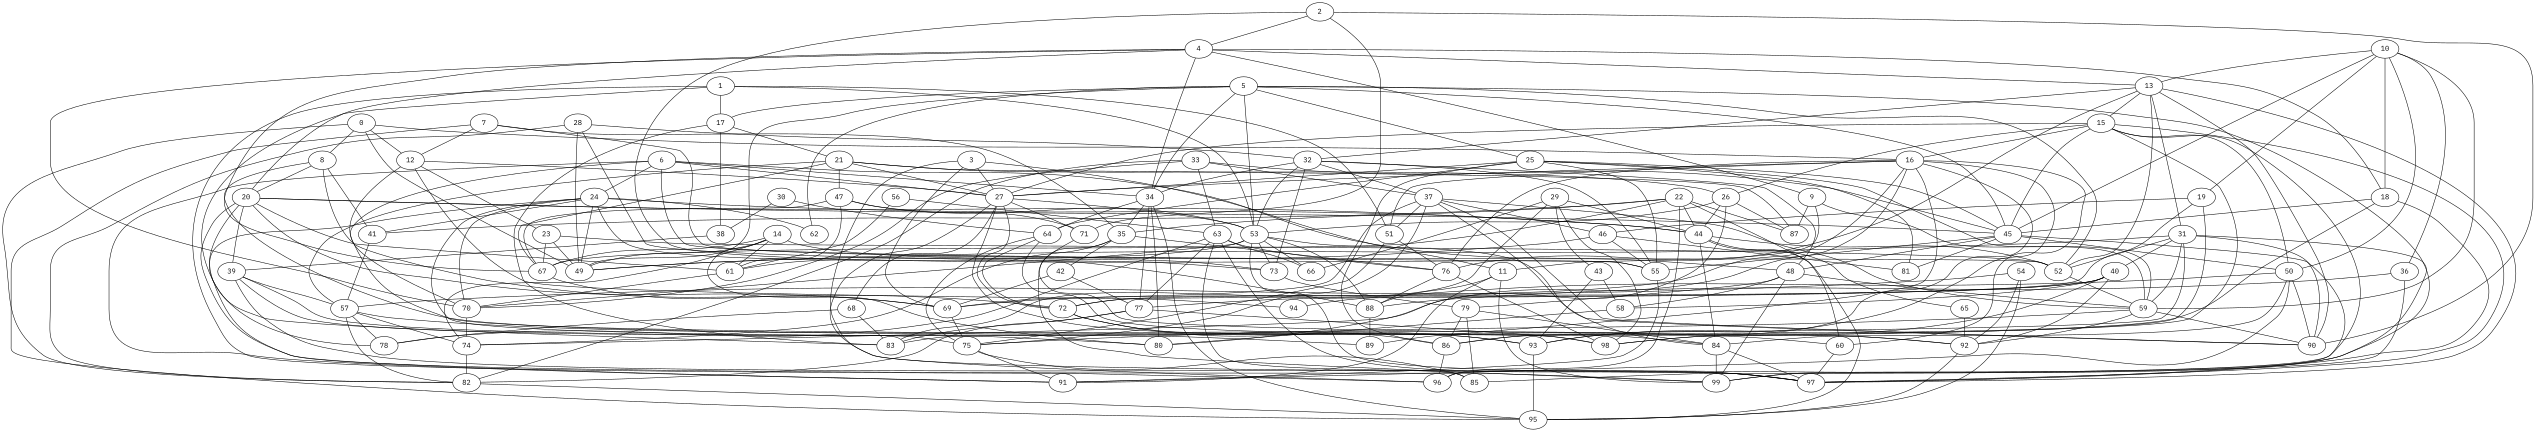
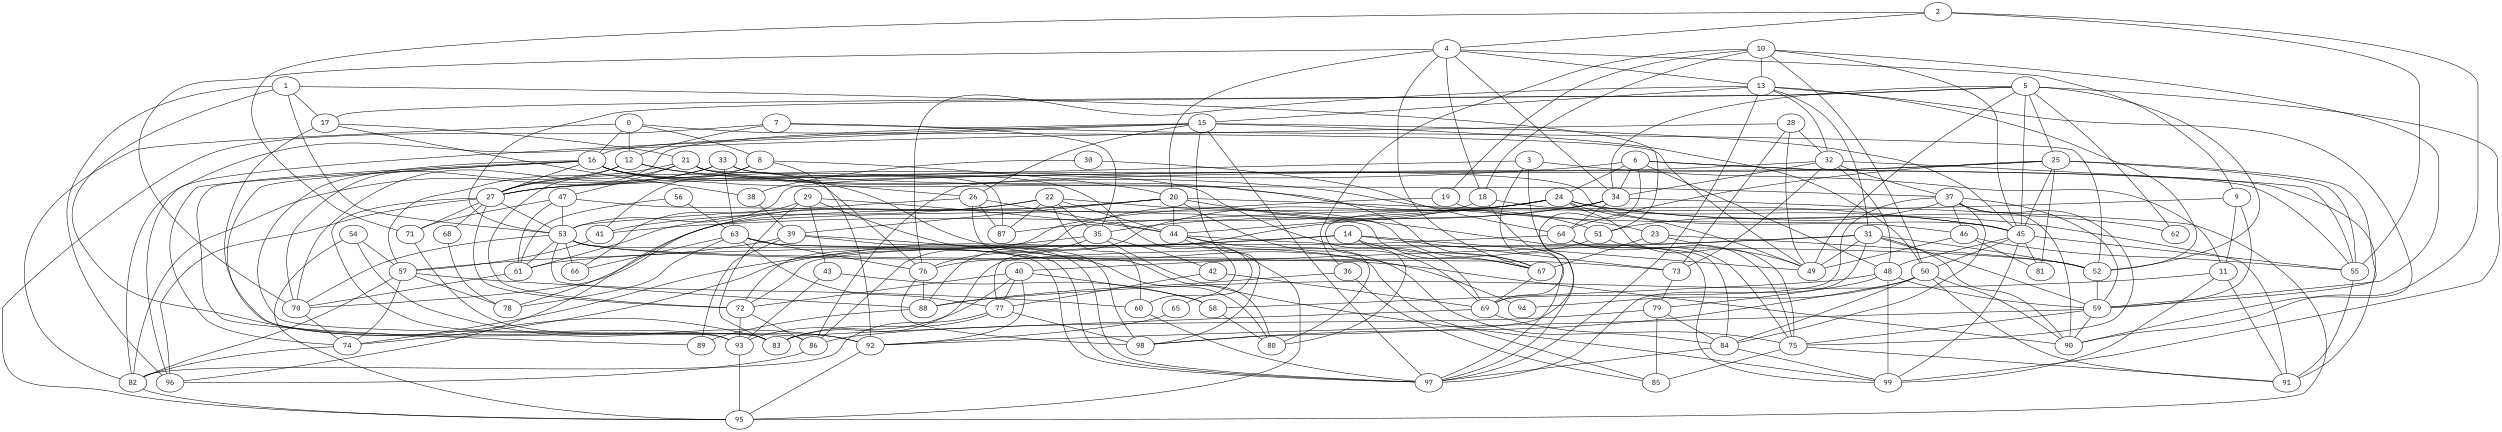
(871, 327) -> (1180, 320)
(1958, 332) -> (1689, 316)
